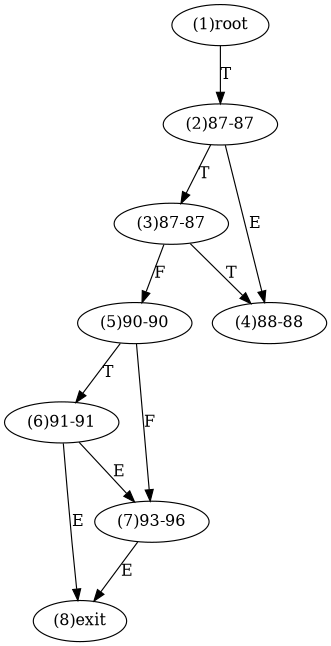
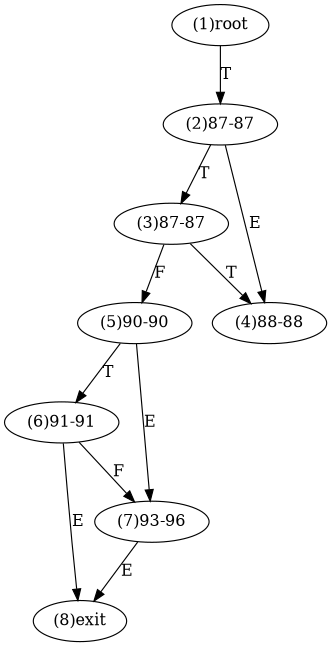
(150, 422) -> (150, 422)
(119, 472) -> (119, 472)
